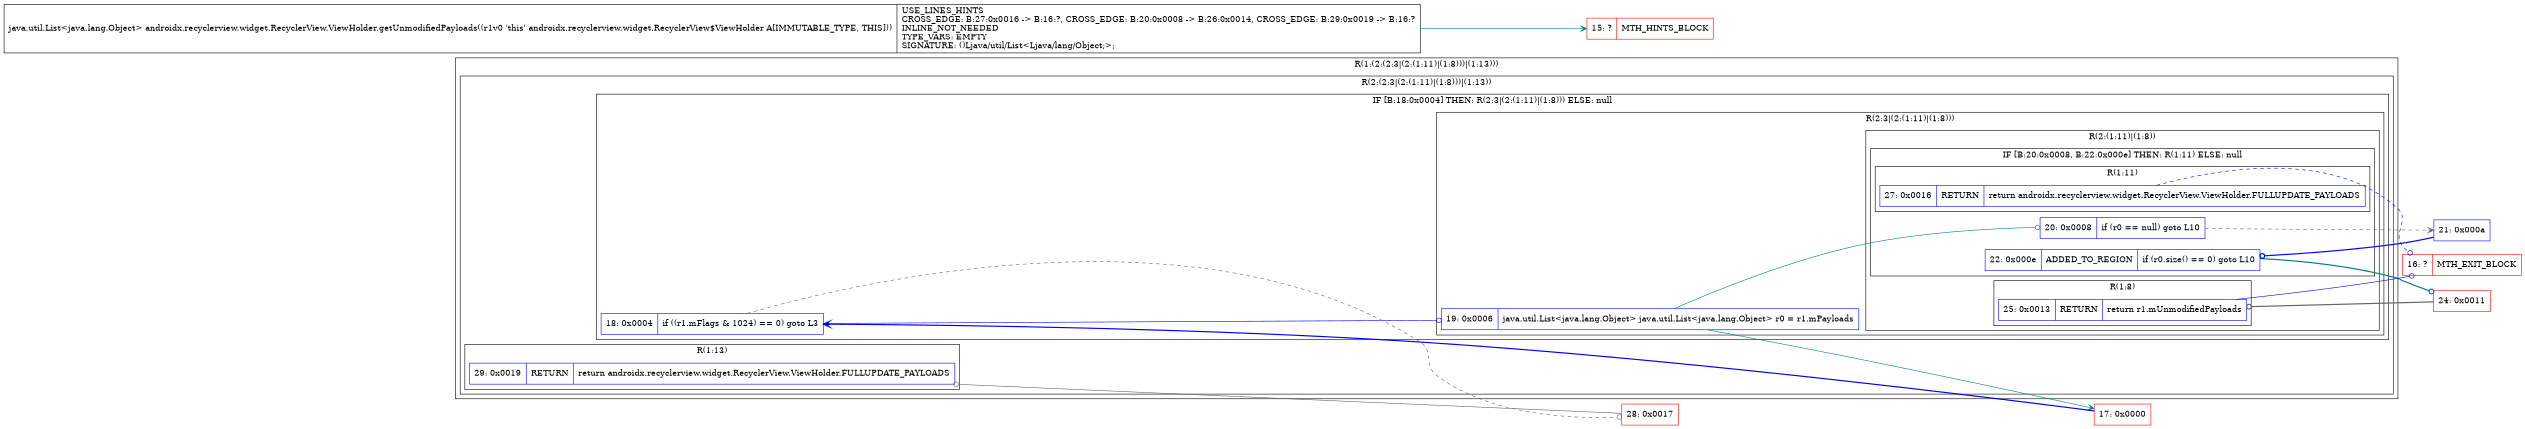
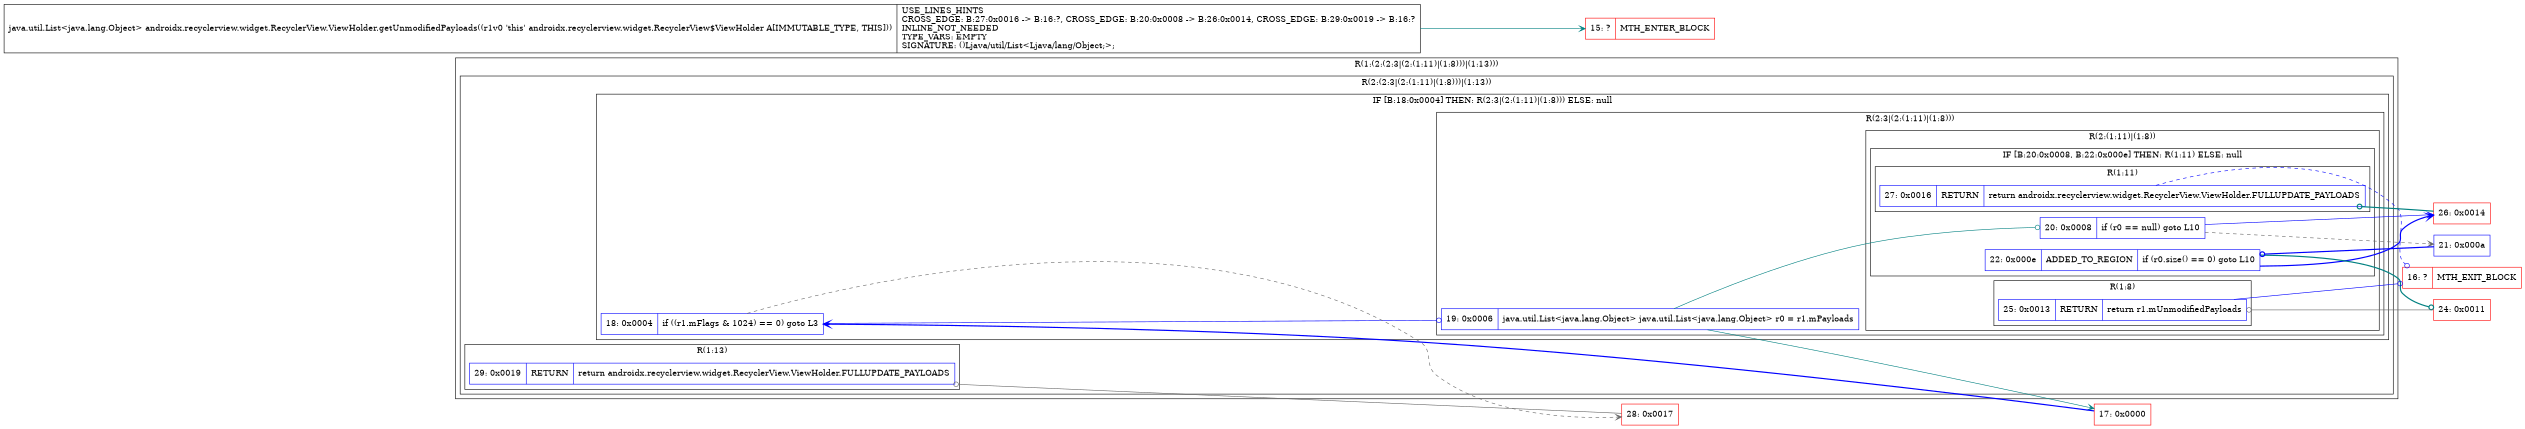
(1665, 28) -> (1665, 28)
none -> (2462, 213)
(1201, 270) -> (1201, 270)
(2342, 304) -> (2342, 310)
